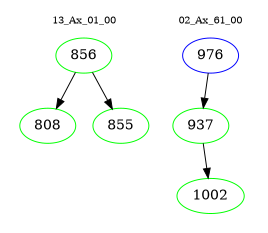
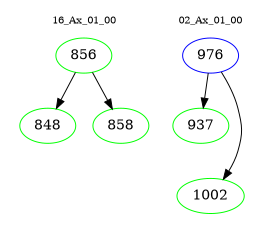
(84, 21) -> (84, 21)
(211, 21) -> (211, 21)
(48, 126) -> (48, 126)
(121, 126) -> (121, 126)
(205, 156) -> (241, 121)
